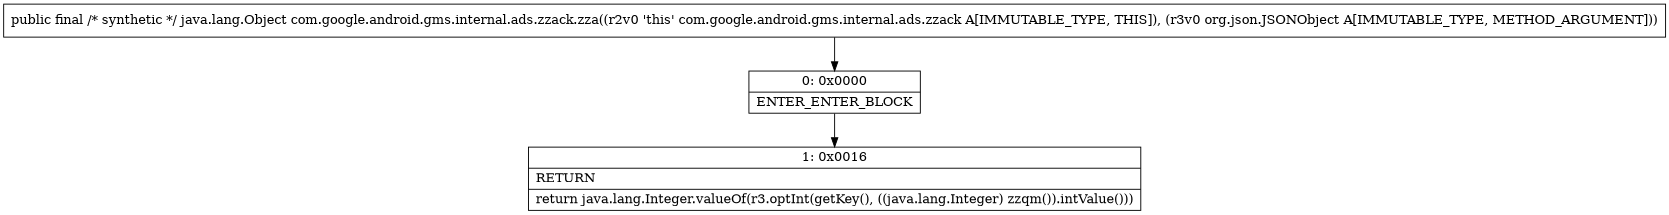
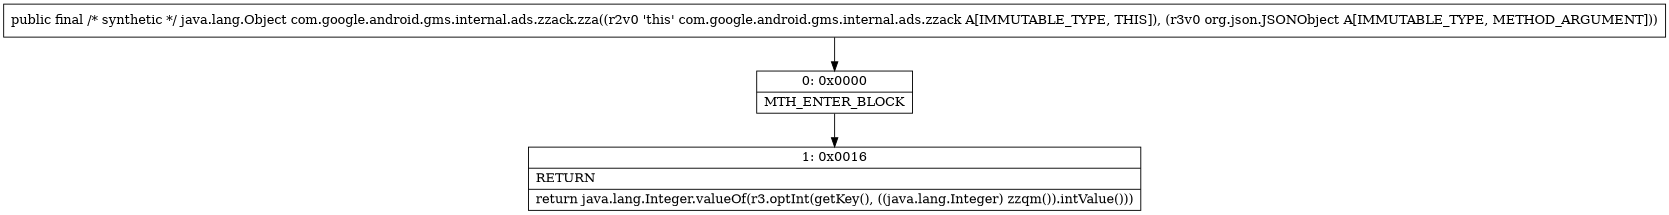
(835, 102) -> (835, 102)
